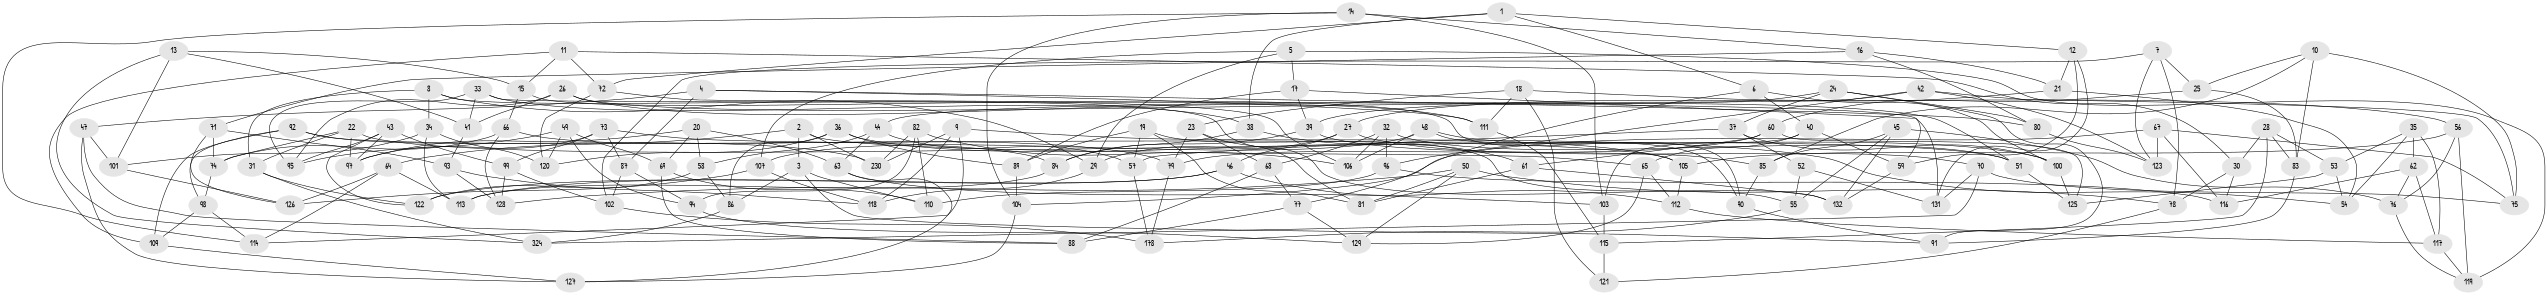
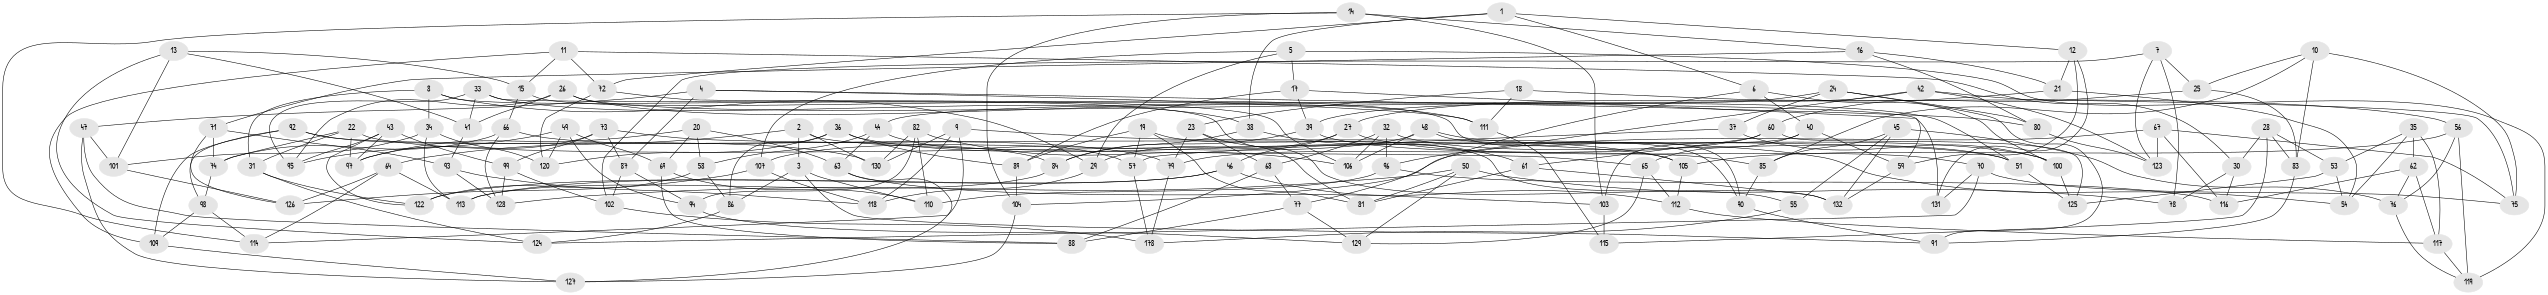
(876, 167) -> (876, 167)
(1801, 167) -> none
(537, 244) -> (537, 244)
(1604, 283) -> none
